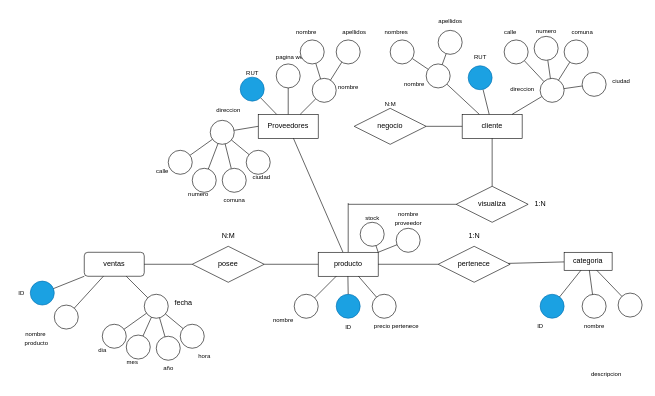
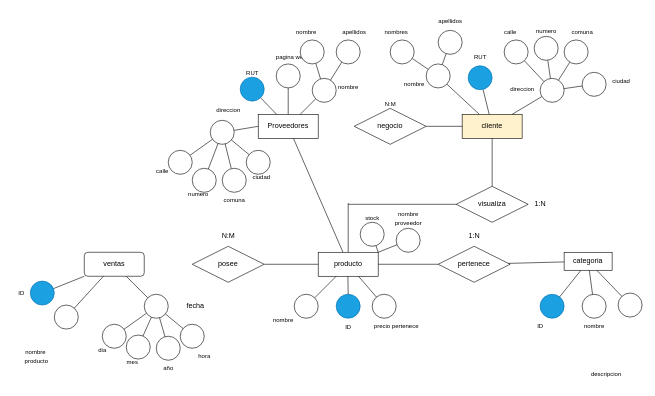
(492, 126) -> (492, 126)
(168, 264) -> none
(183, 303) -> (195, 306)
(36, 338) -> (36, 356)
